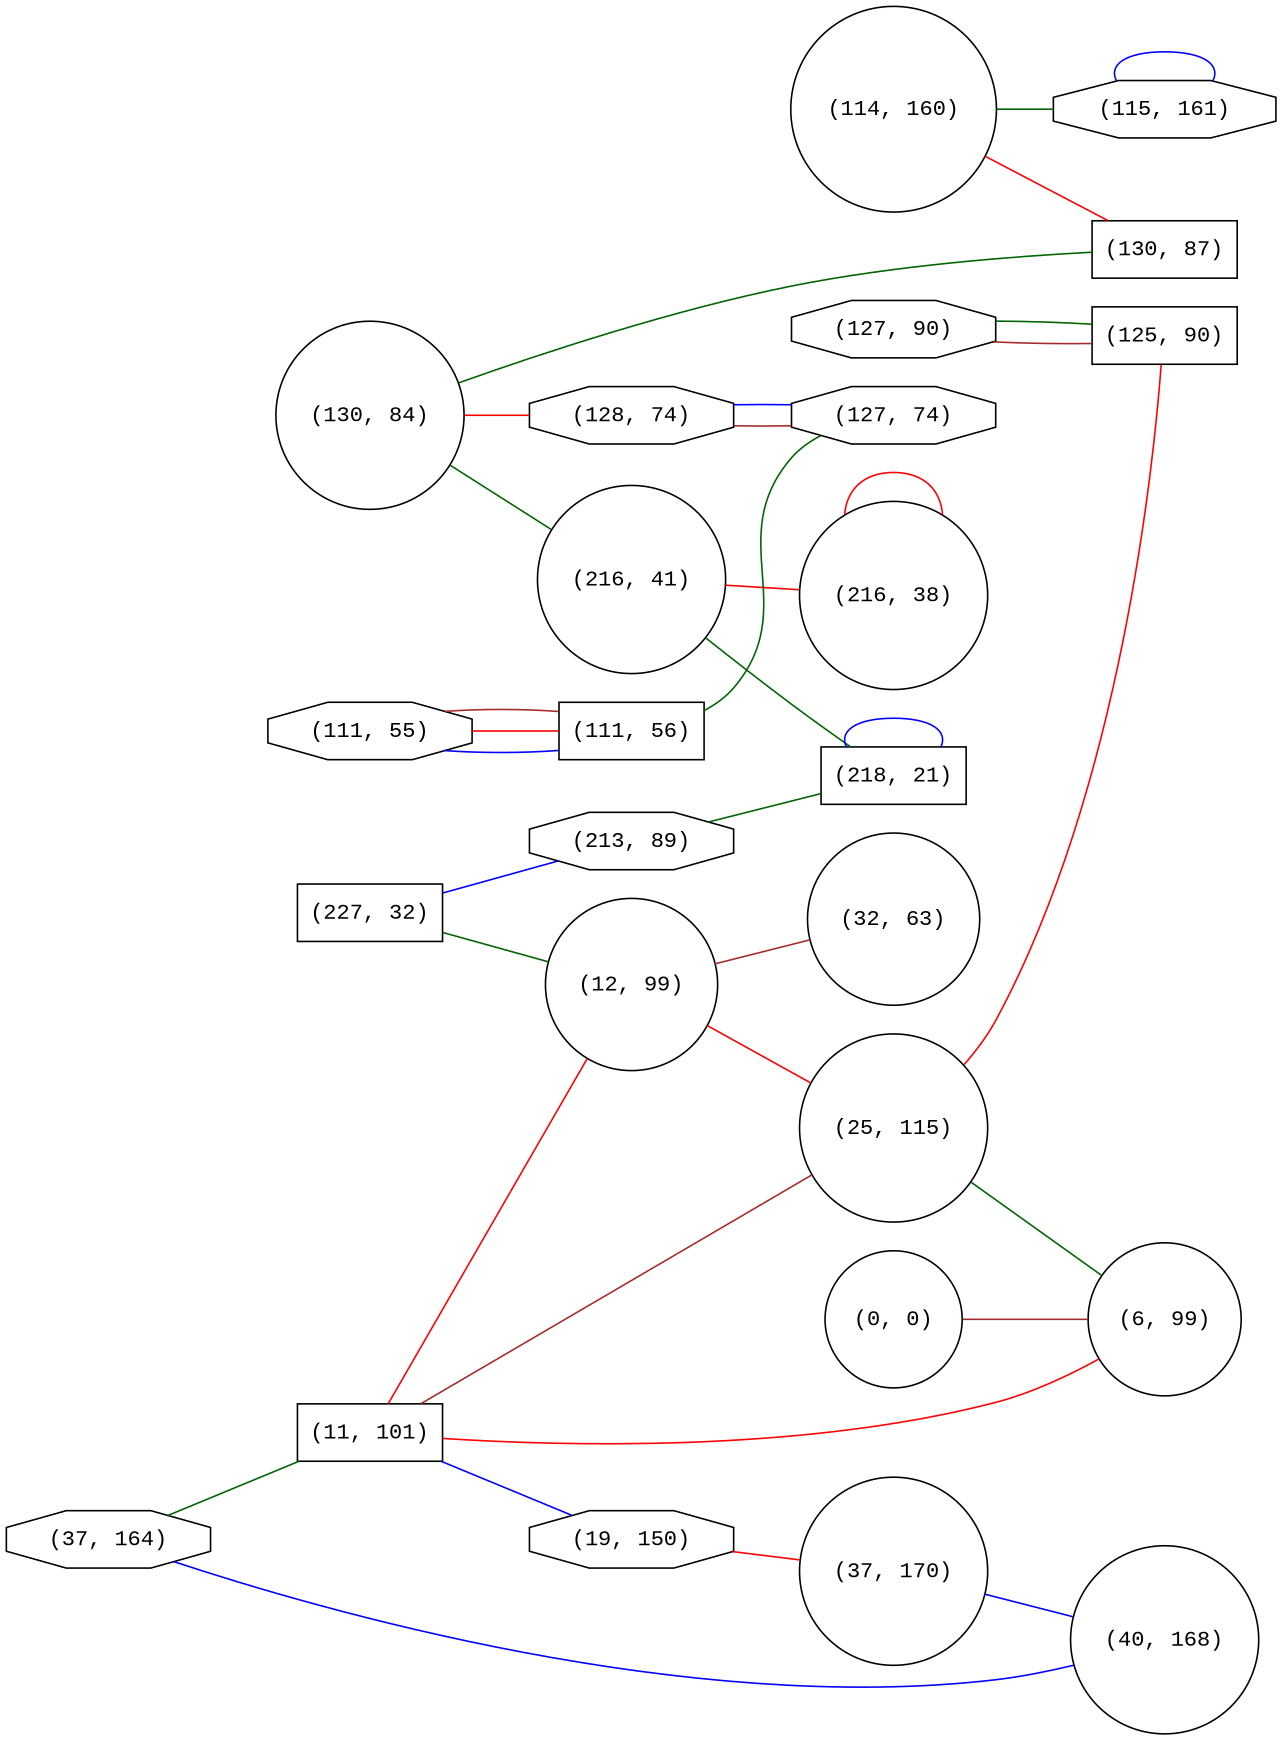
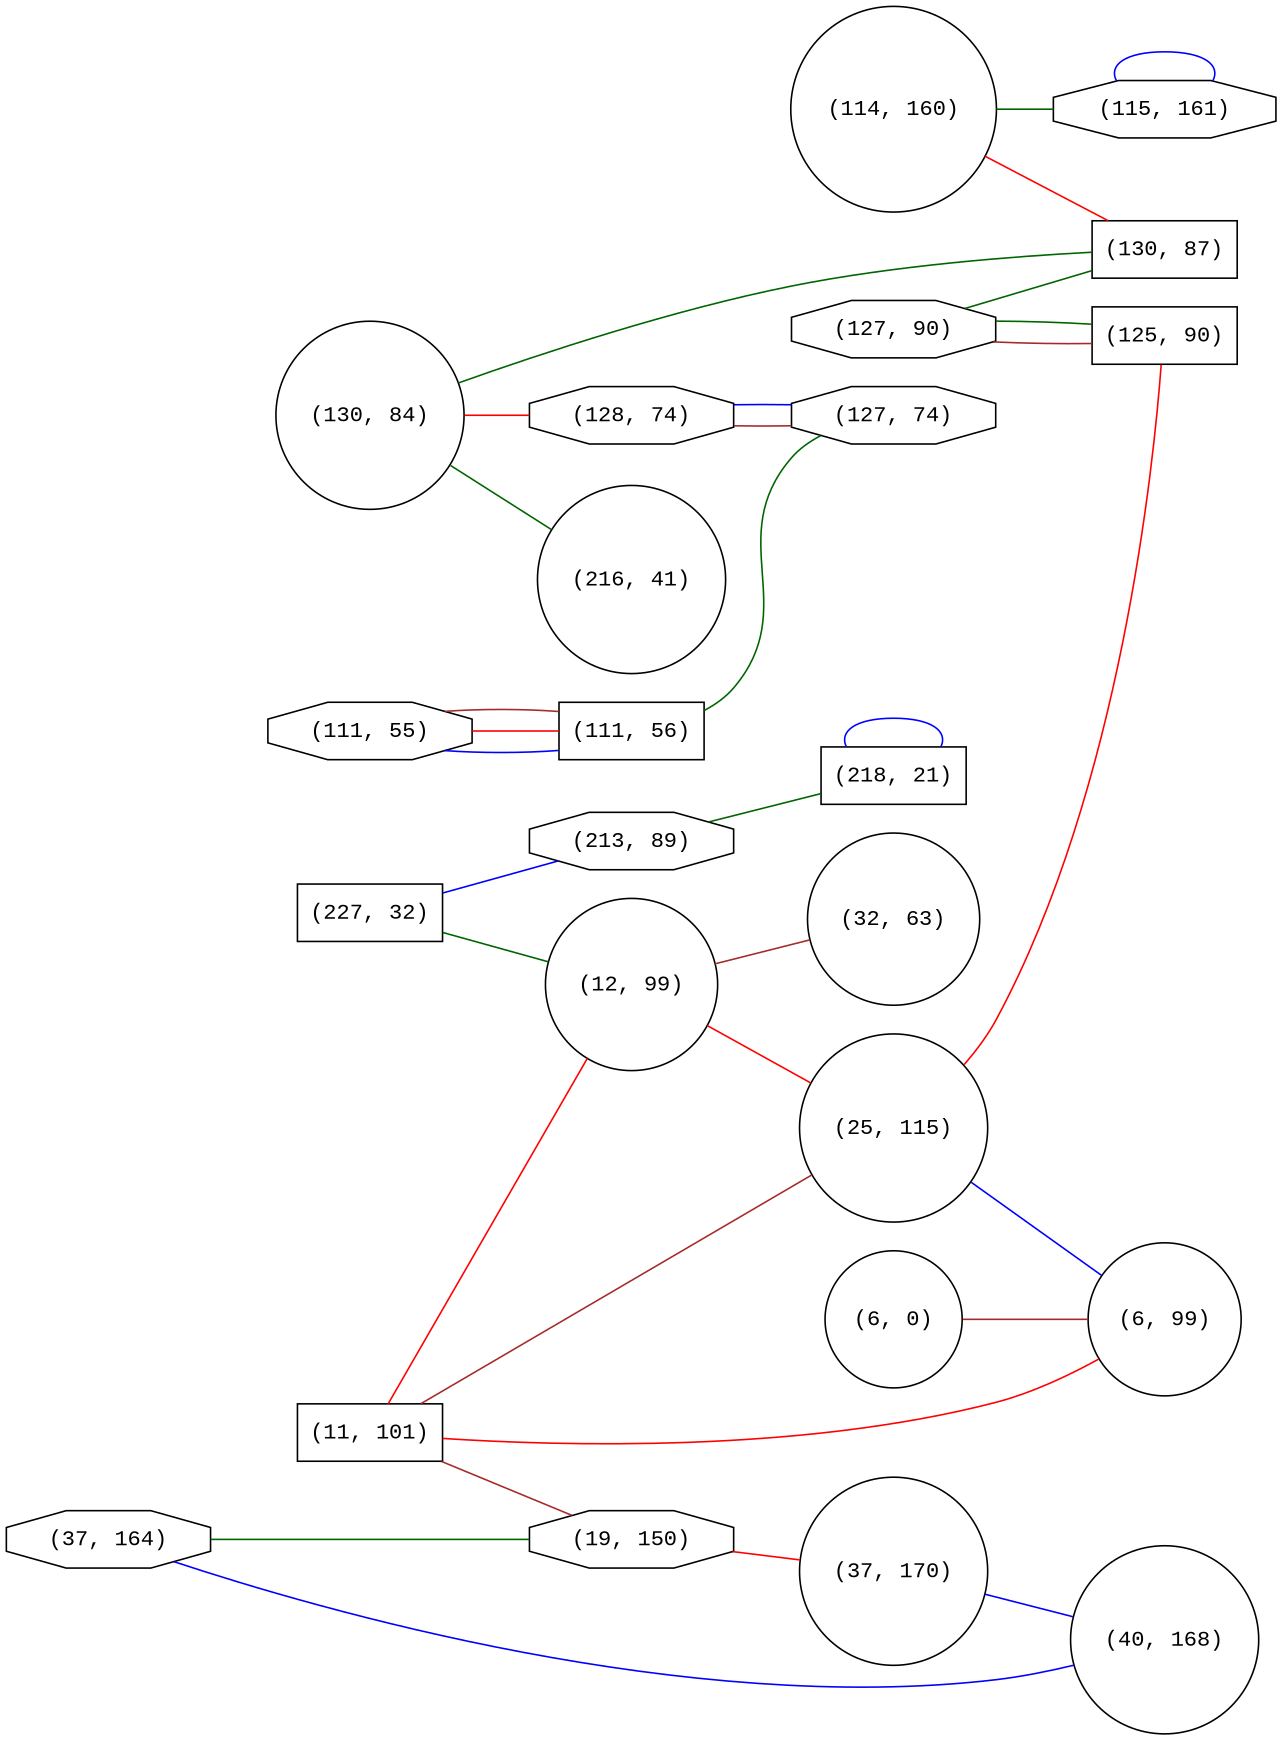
none -> (1028, 290)
(894, 595) -> none
(777, 693) -> none
(1036, 1229) -> (1036, 1229)
(894, 1319) -> (894, 1319)
(233, 1488) -> (370, 1539)
(507, 1488) -> (507, 1488)
